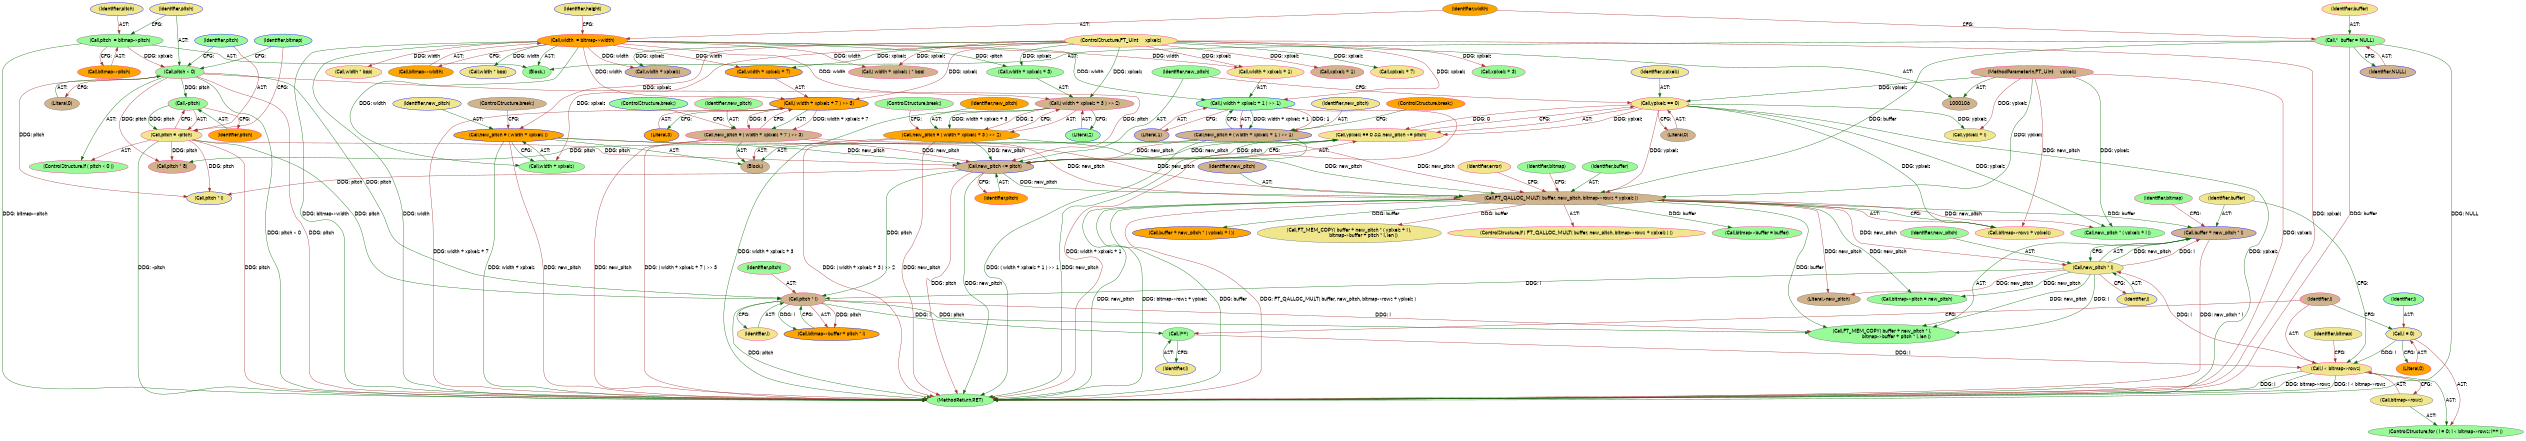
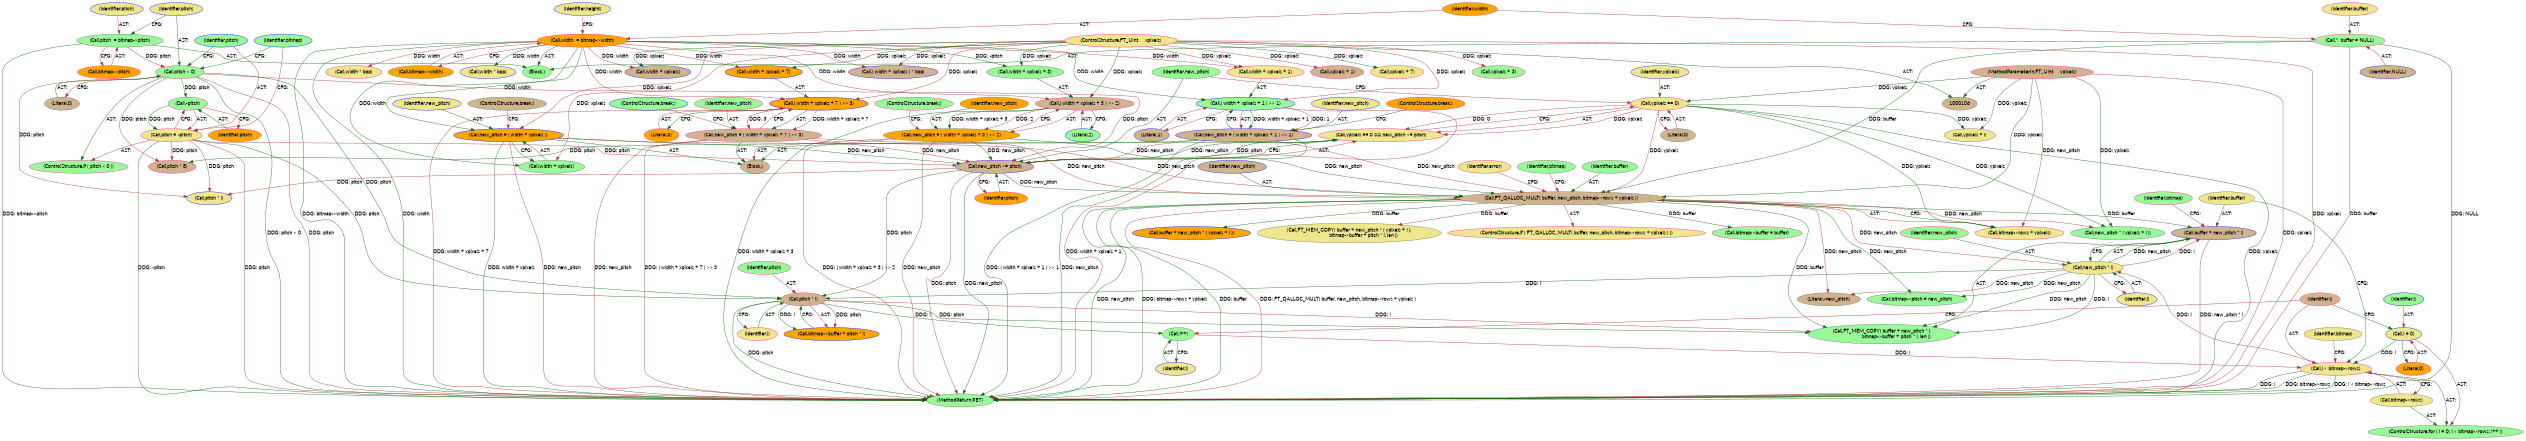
(158, 56) -> (158, 56)
(2362, 57) -> none
(893, 72) -> (893, 72)
none -> (447, 91)
(662, 135) -> (662, 135)
